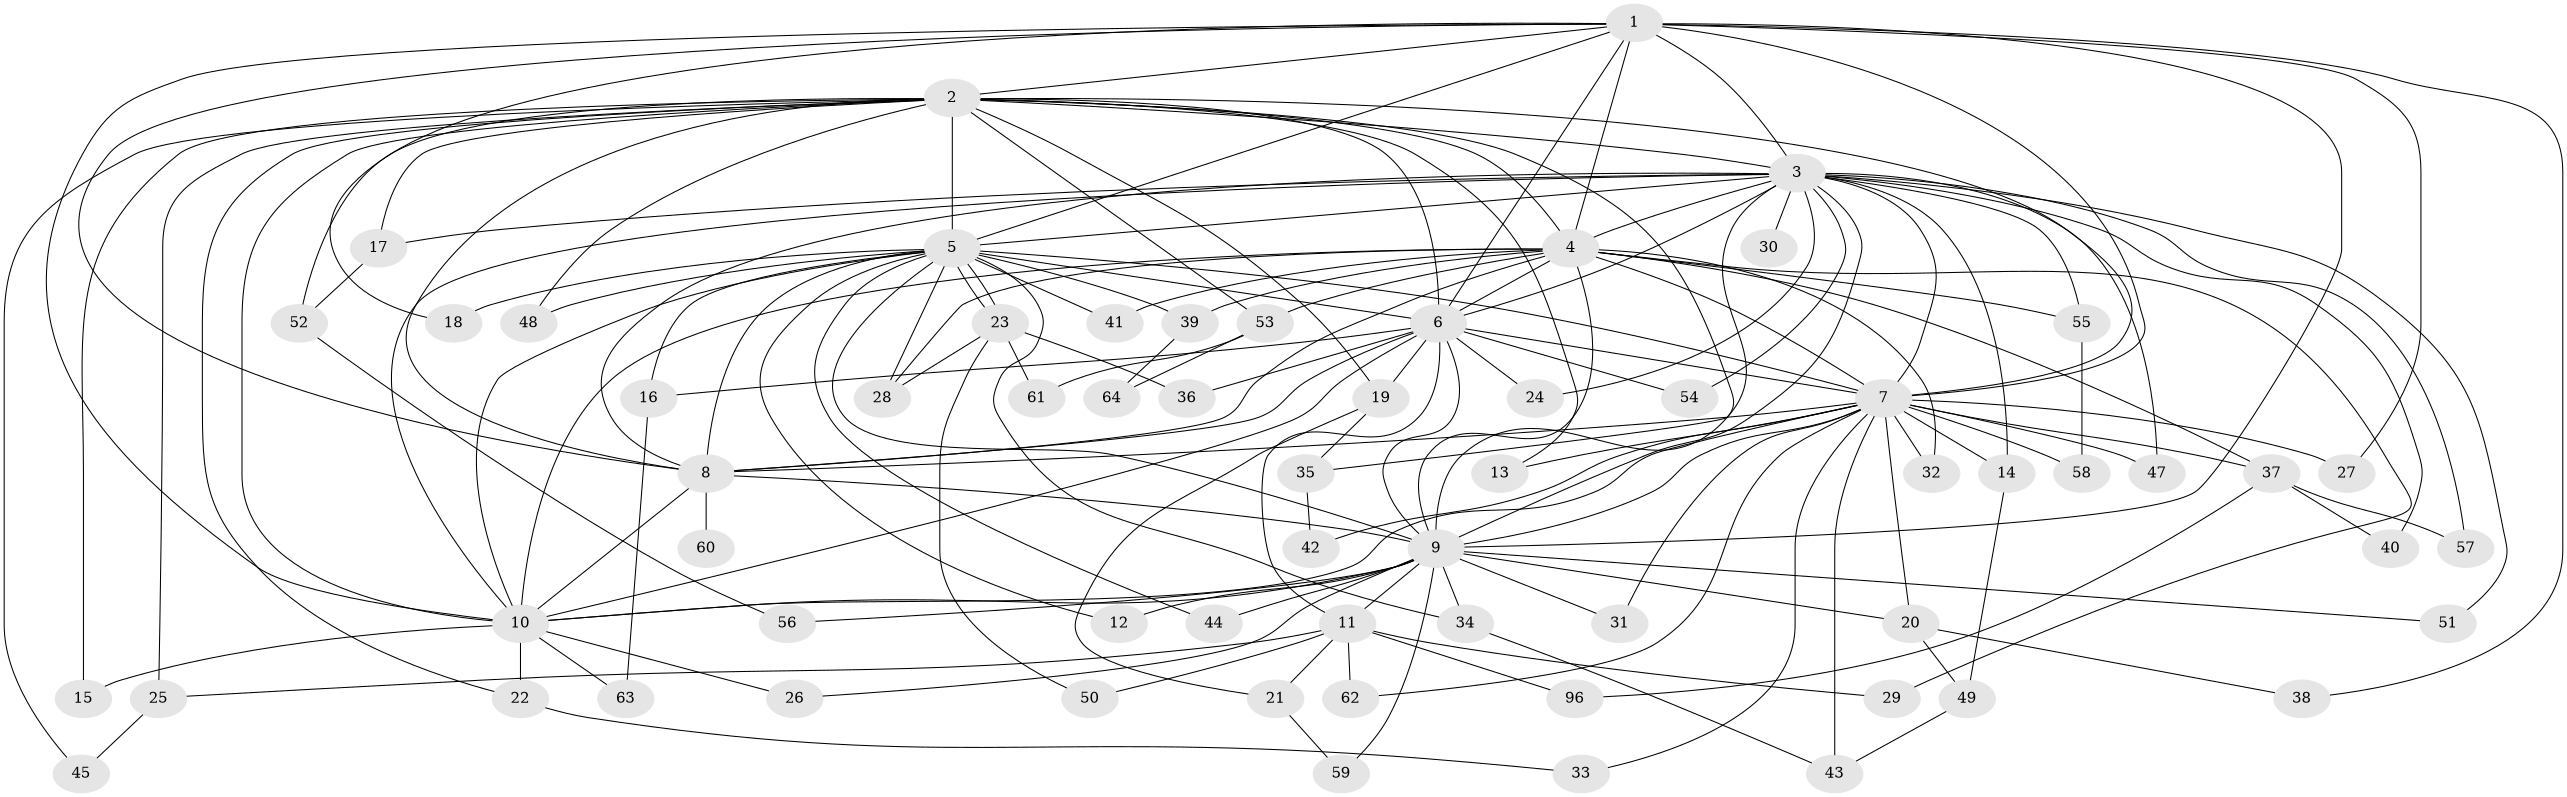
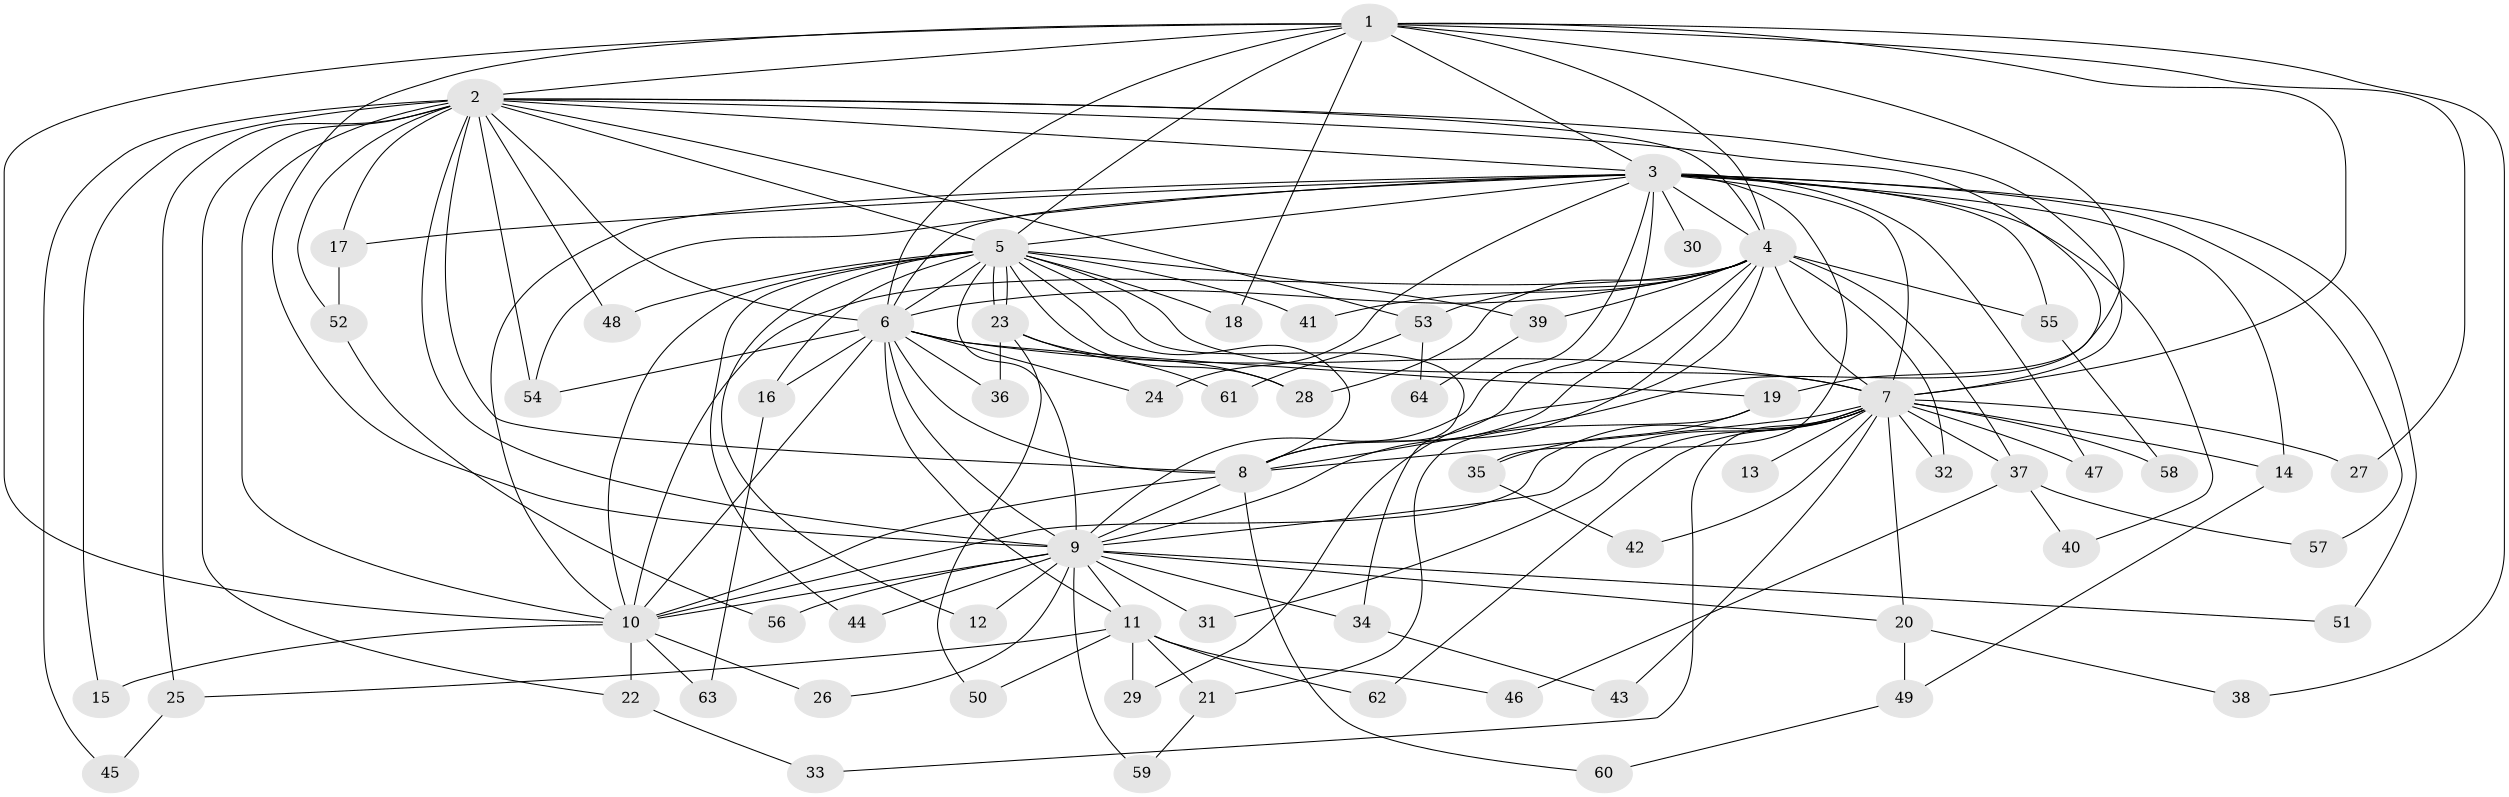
(1393, 145) -> (504, 248)
(1575, 699) -> (1515, 699)
(1901, 736) -> (1754, 736)
